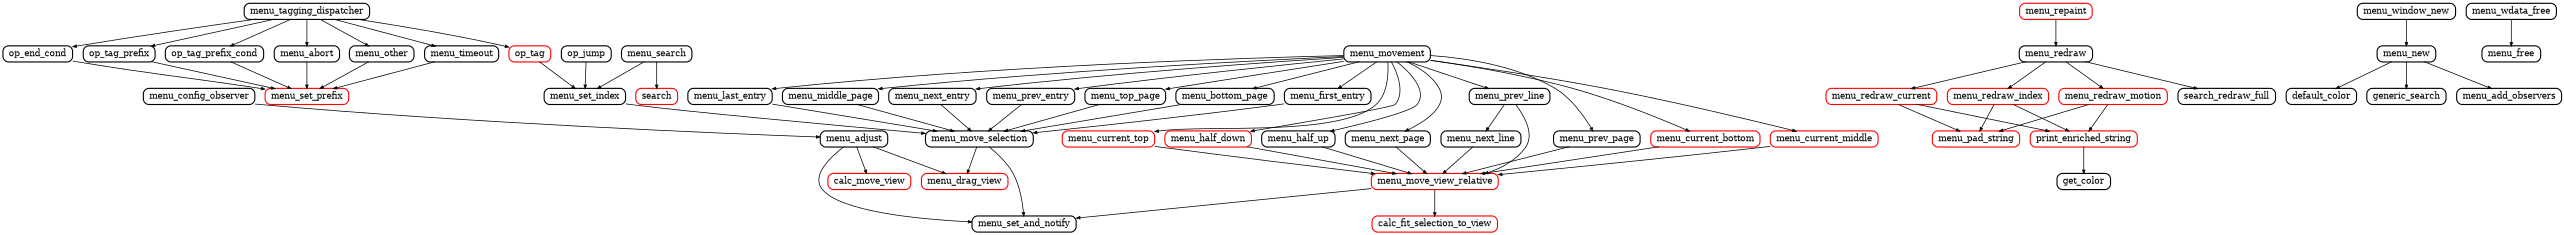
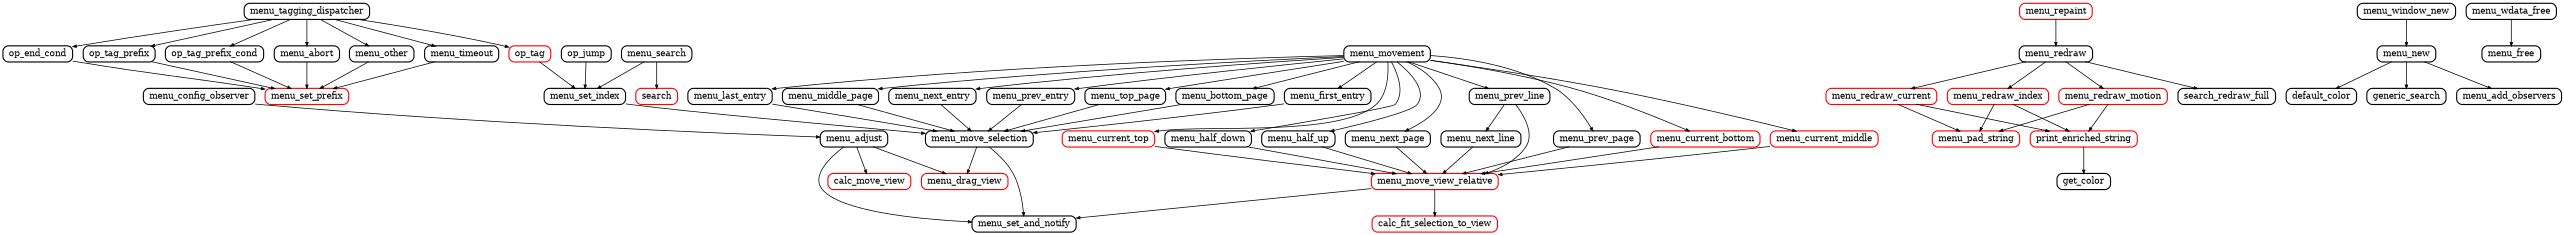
(1208, 139) -> (1208, 139)
